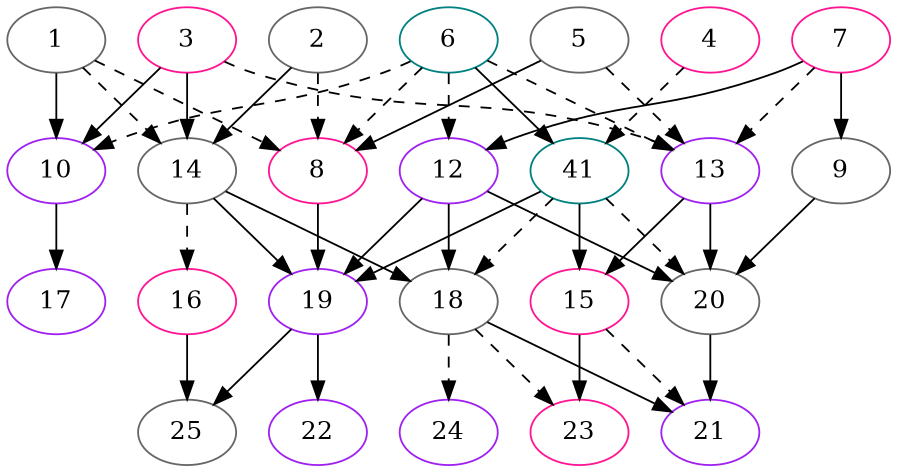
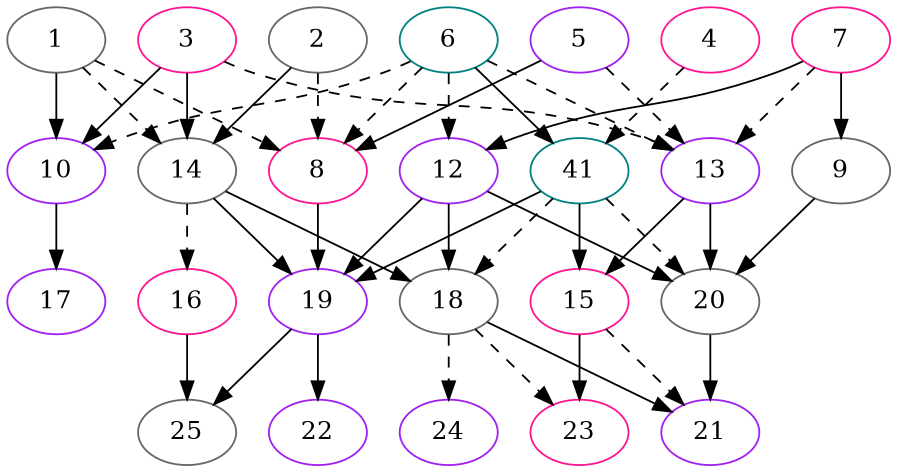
(580, 40) -> (580, 40)
